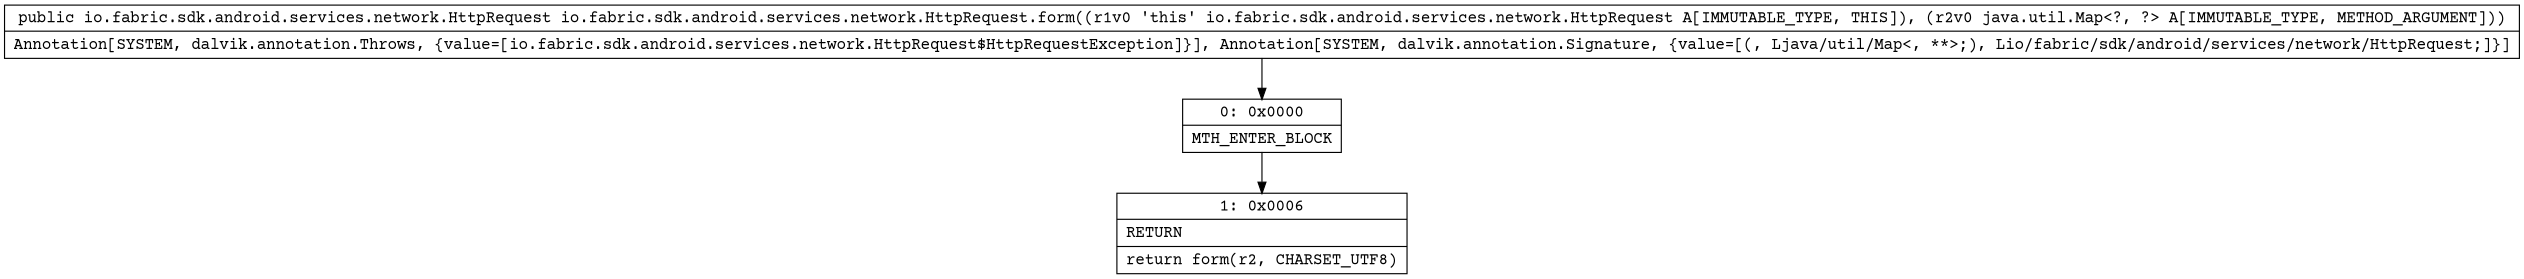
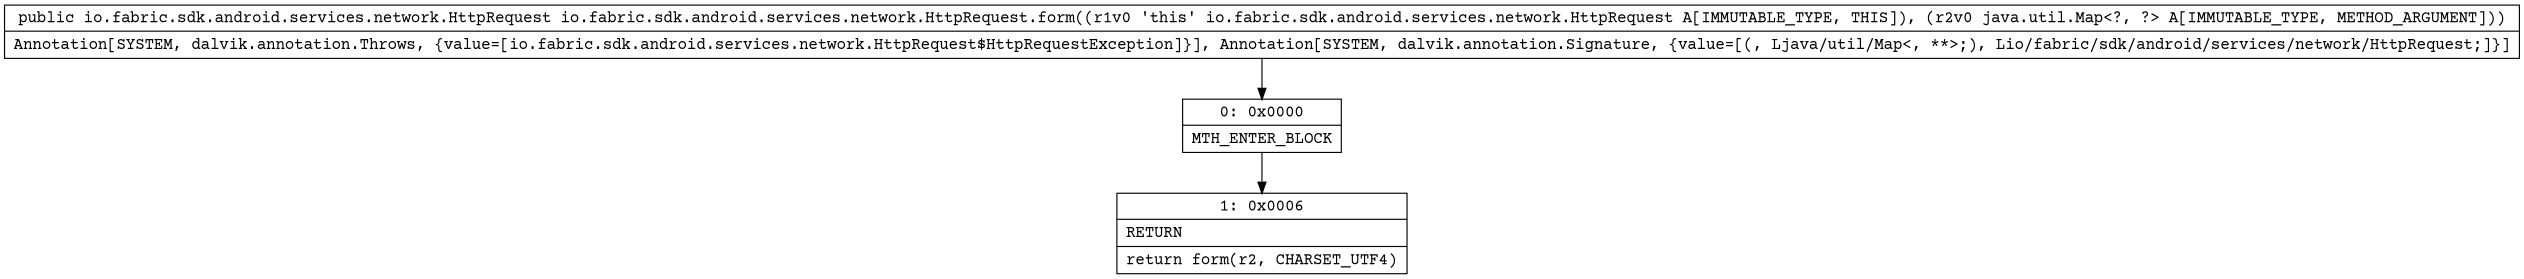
(1262, 260) -> (1262, 260)
